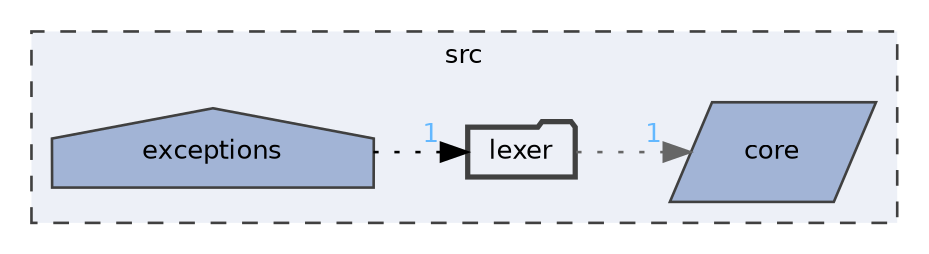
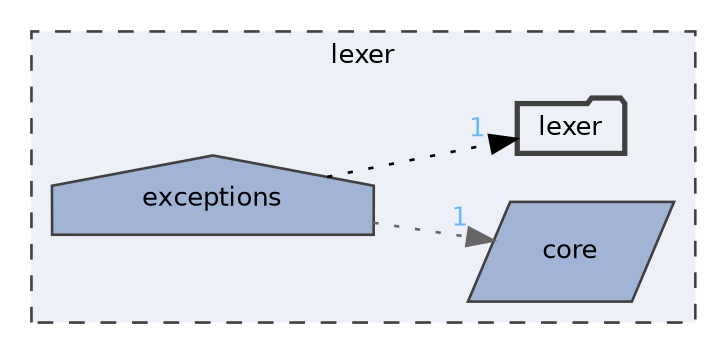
(464, 56) -> (363, 56)
(620, 152) -> (420, 230)
